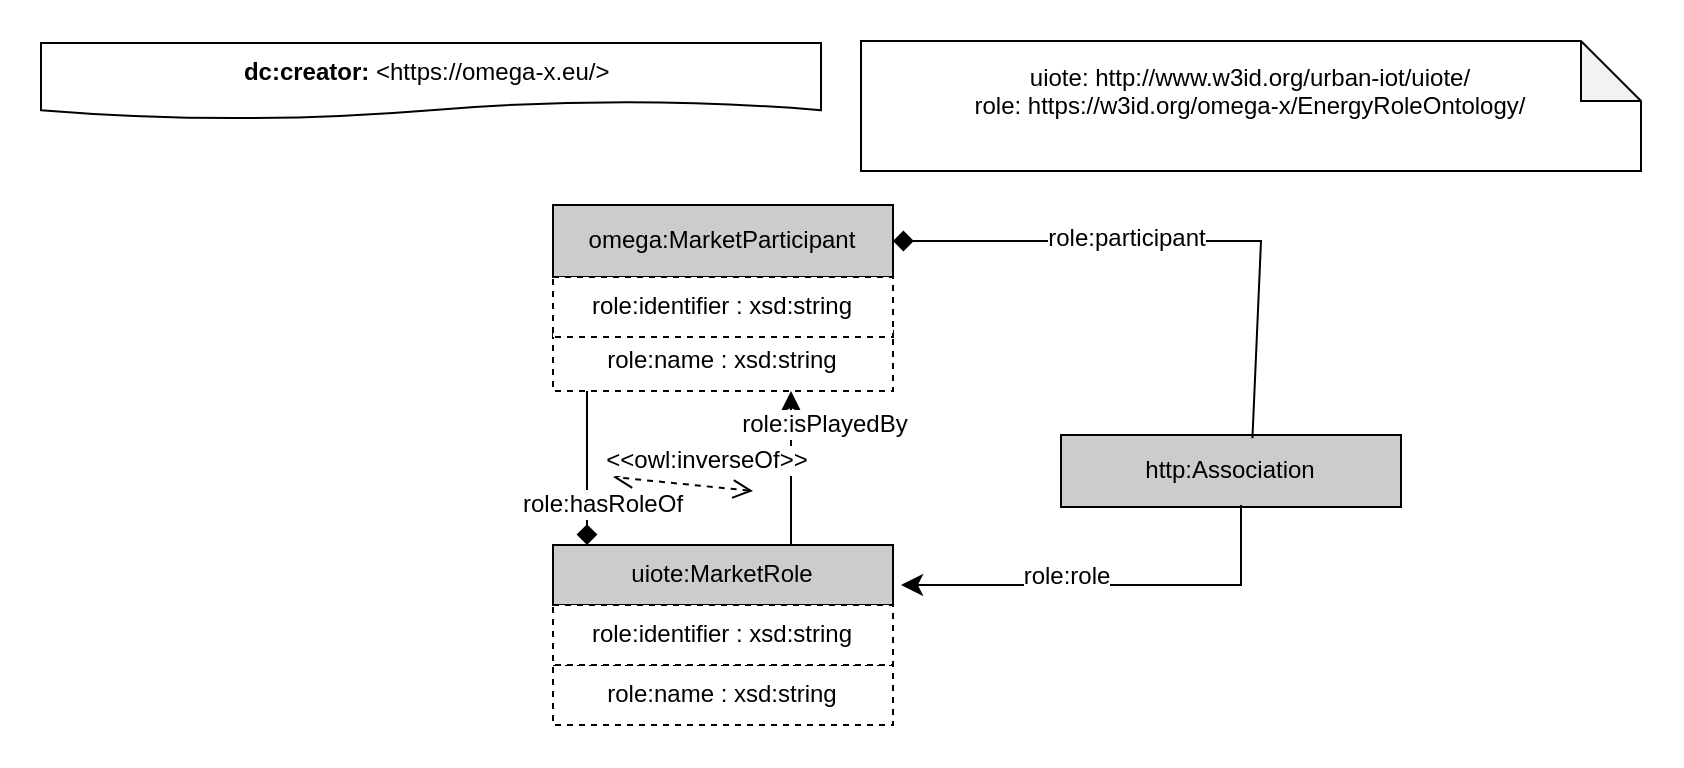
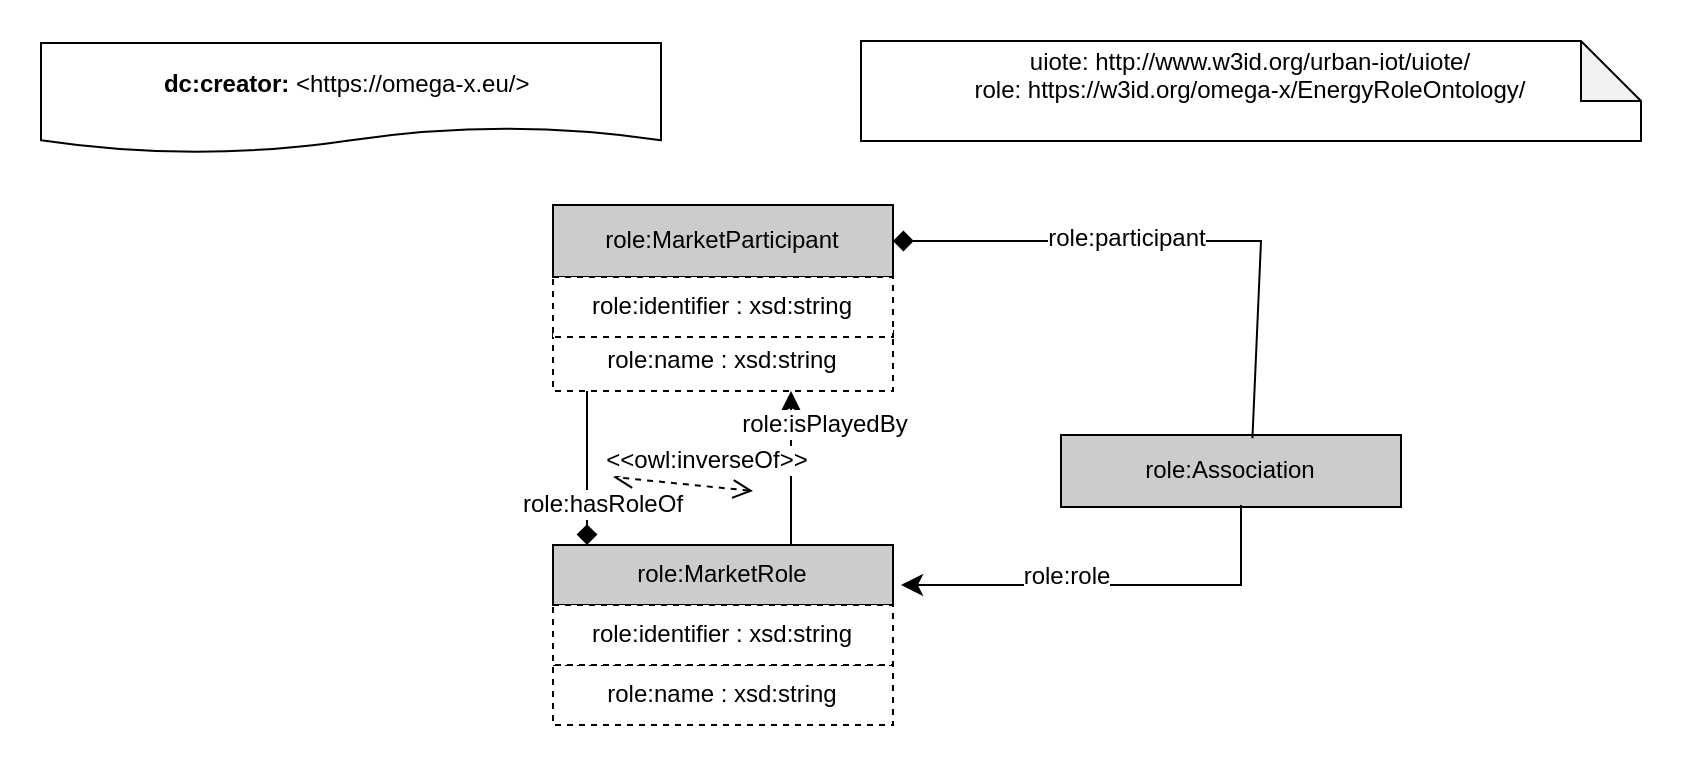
(431, 81) -> (351, 98)
(1251, 106) -> (1251, 91)
(723, 241) -> (723, 241)
(1231, 471) -> (1231, 471)
(723, 575) -> (723, 575)
